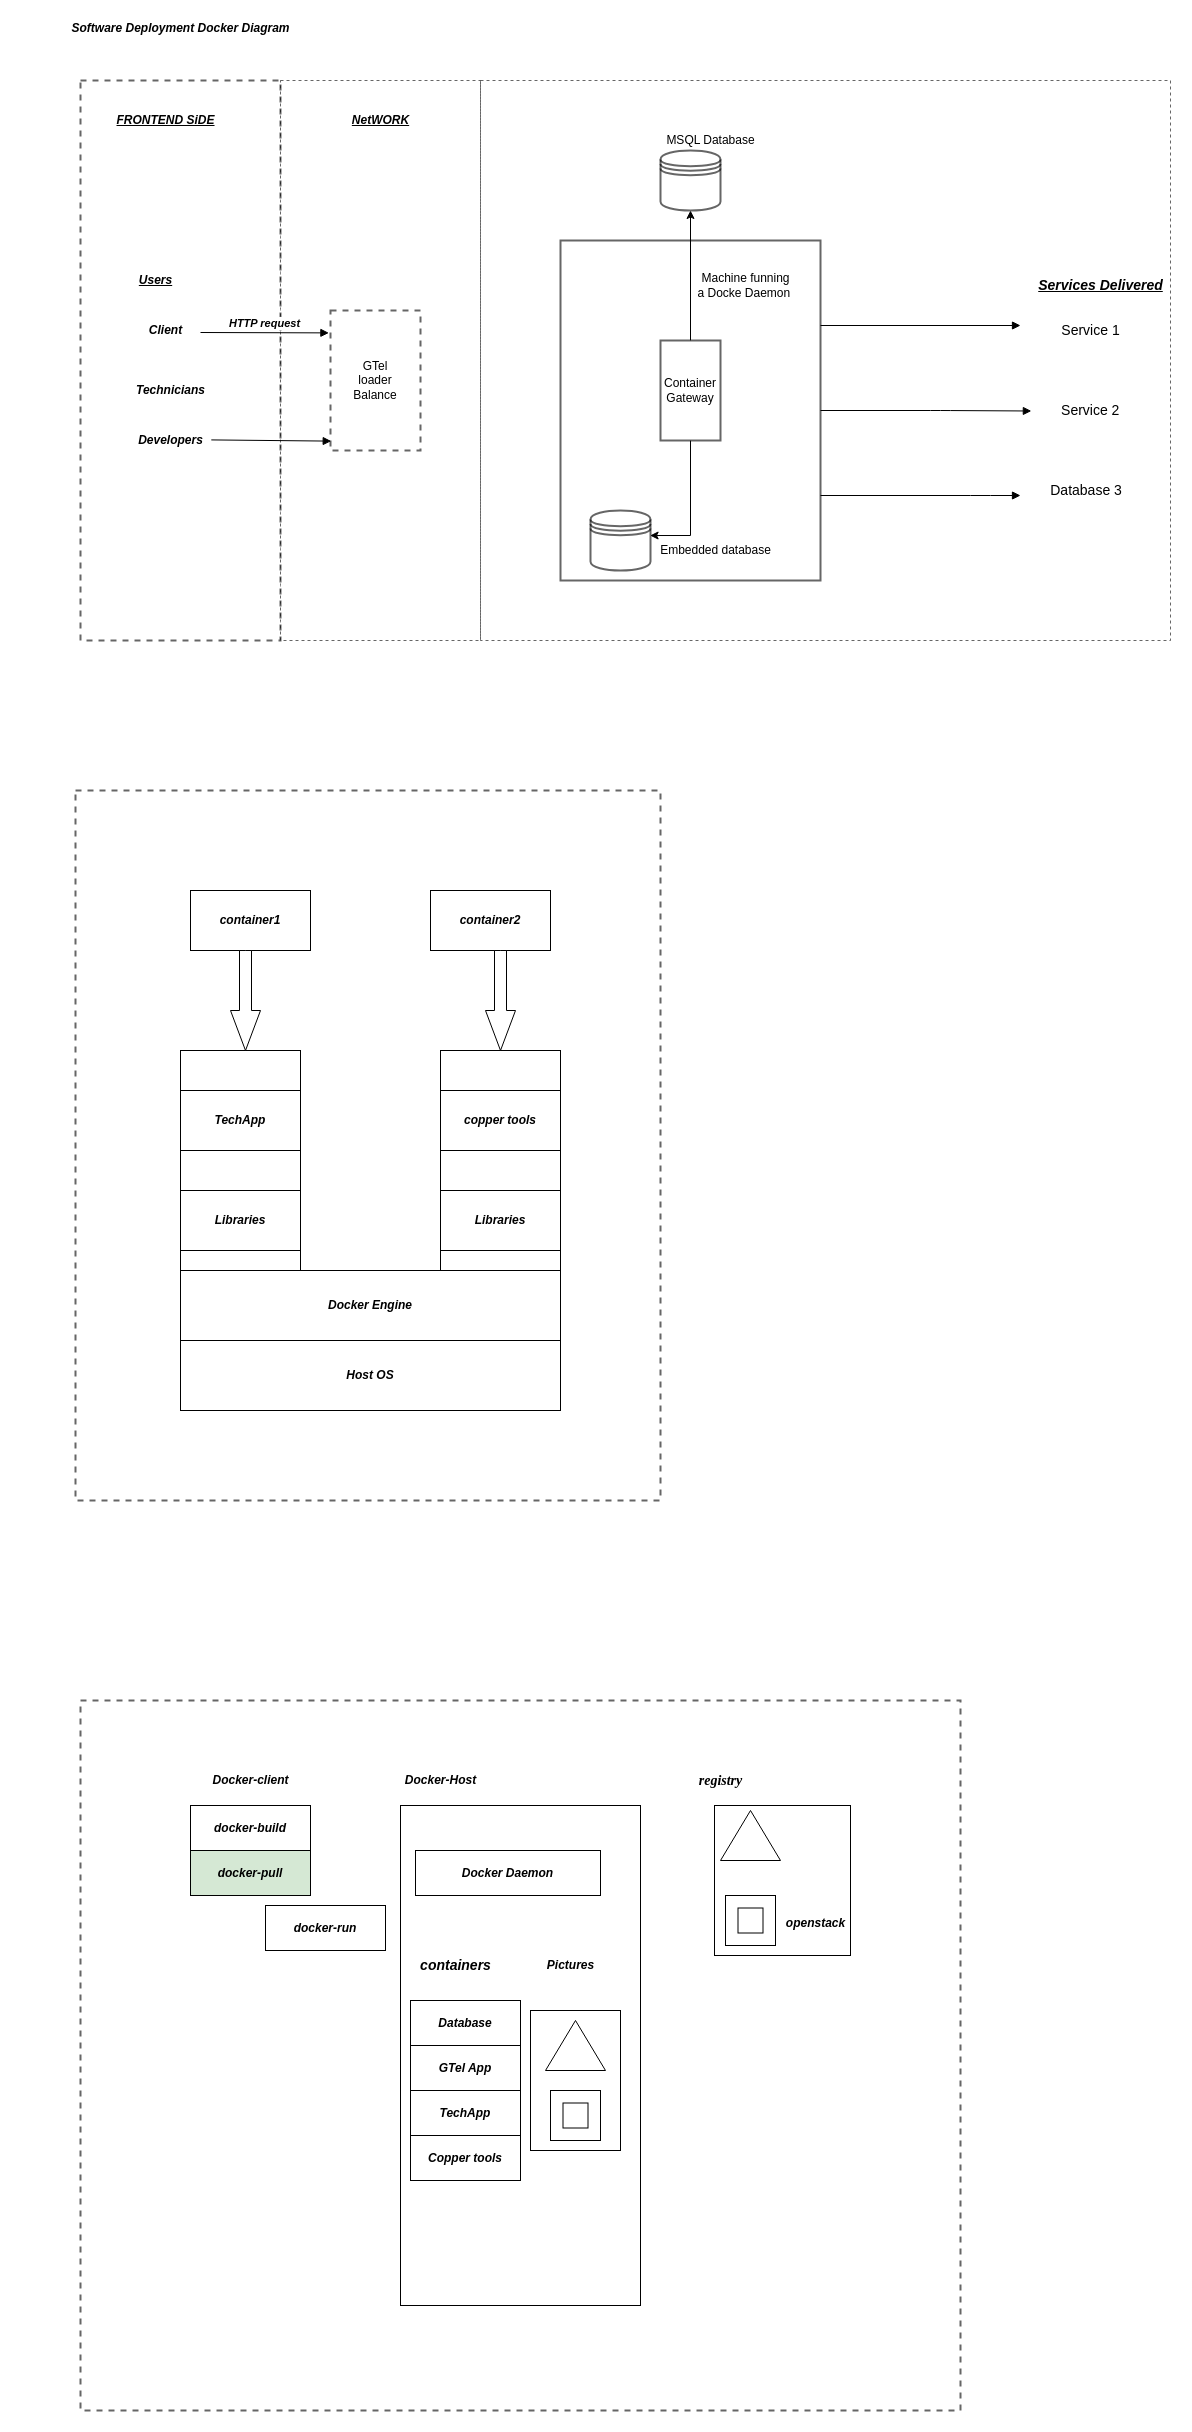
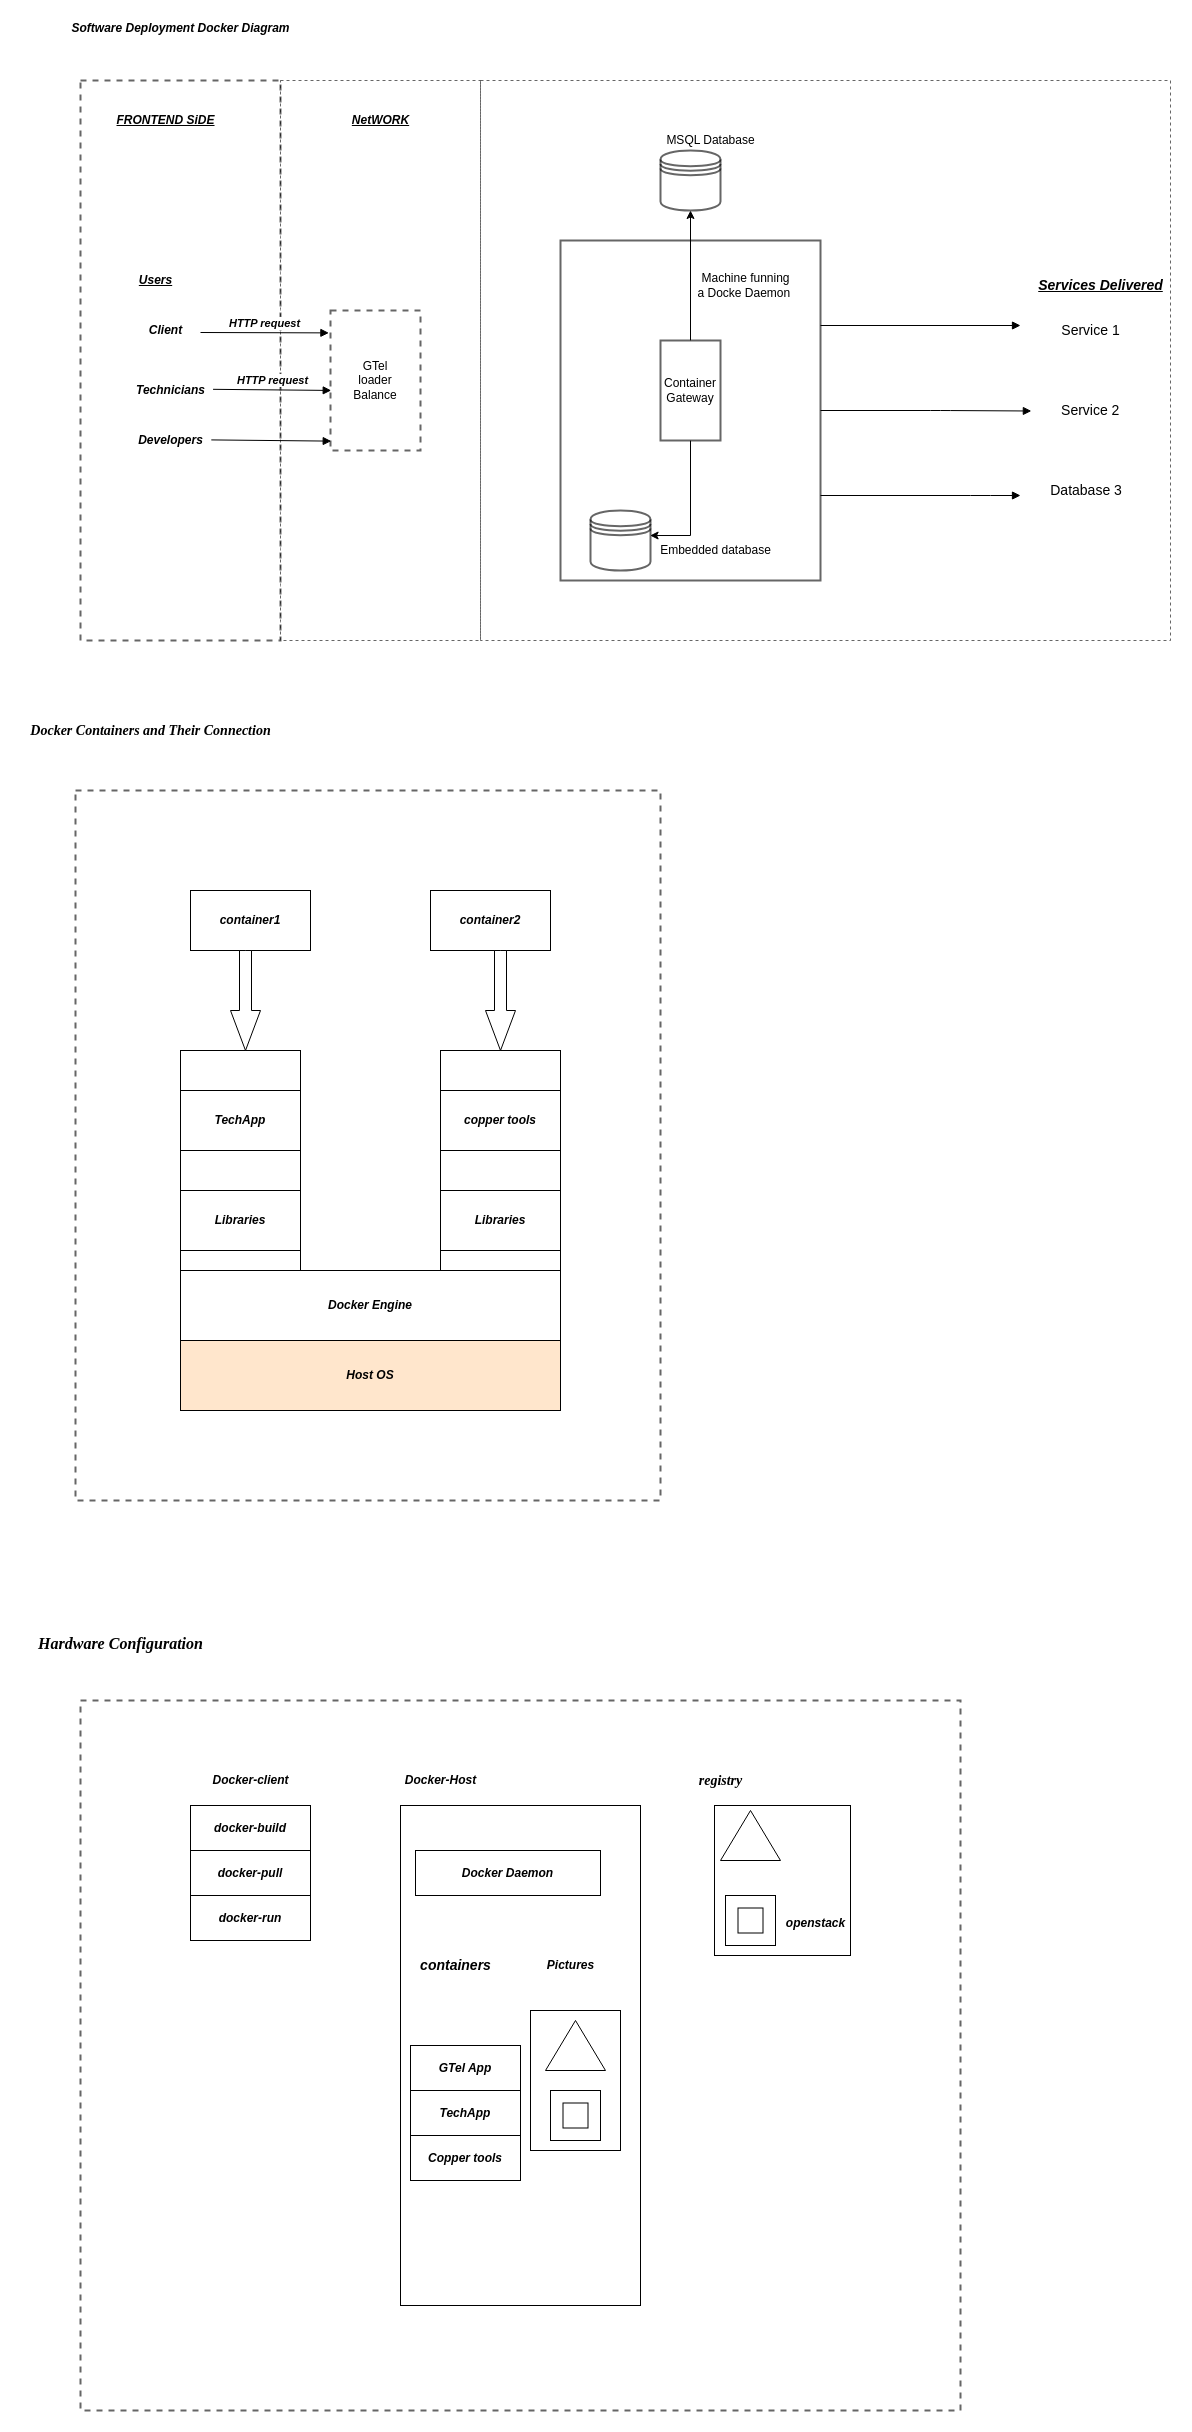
none -> (268, 390)
none -> (151, 731)
(371, 1376) -> (371, 1376)
none -> (121, 1651)
(251, 1873) -> (251, 1873)
(326, 1928) -> (251, 1918)
(466, 2023) -> none
